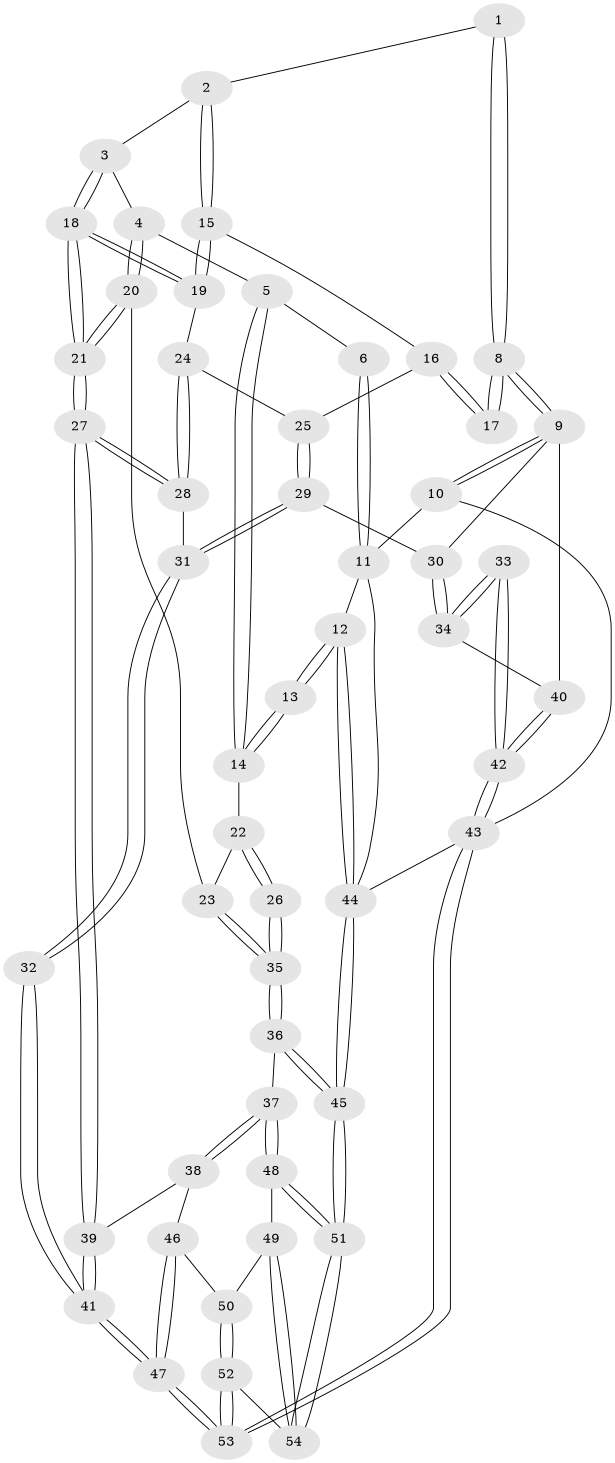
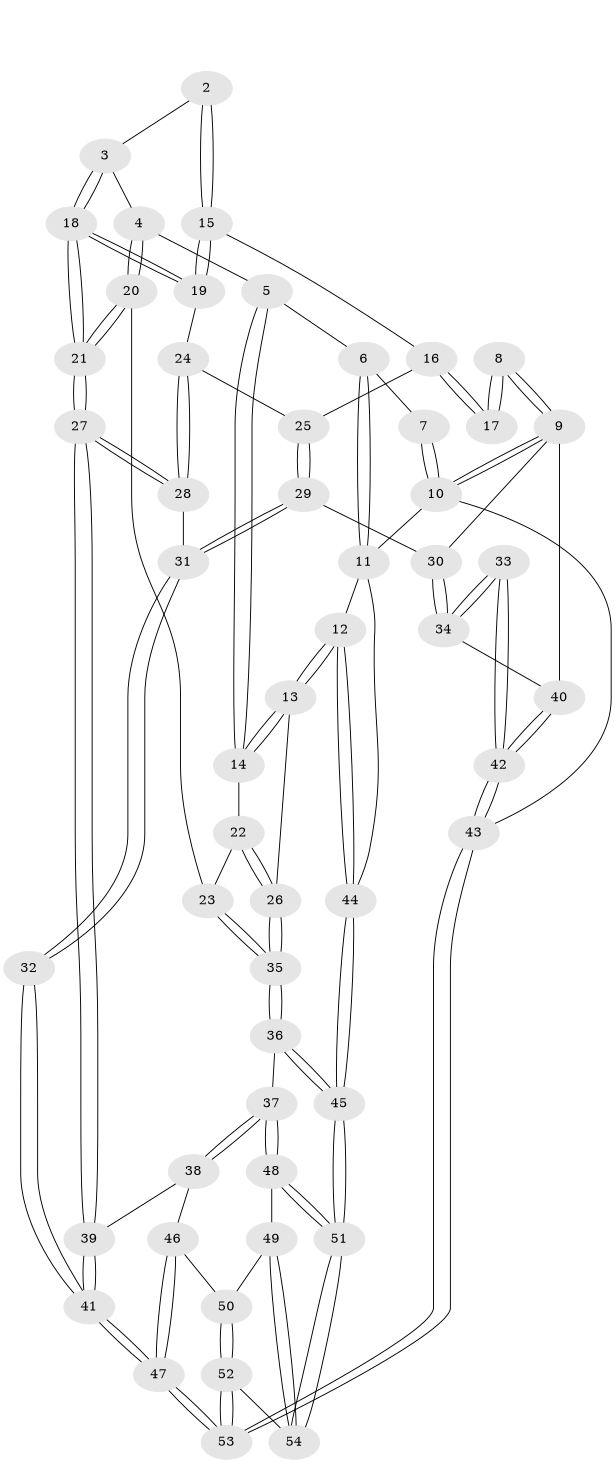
(499, 21) -> none
none -> (424, 427)
none -> (283, 799)
(412, 867) -> none
